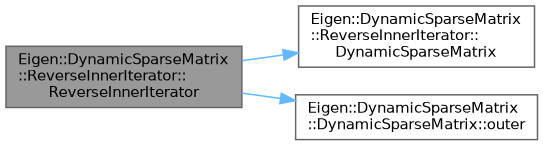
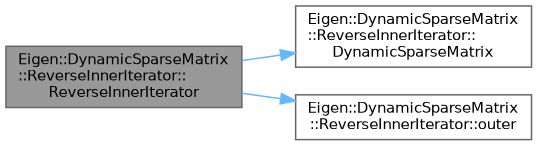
(417, 117) -> (414, 117)
